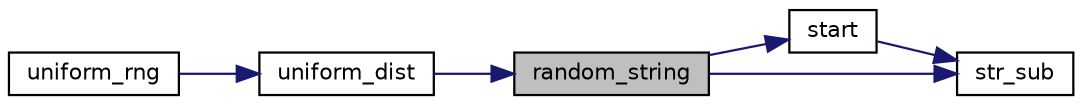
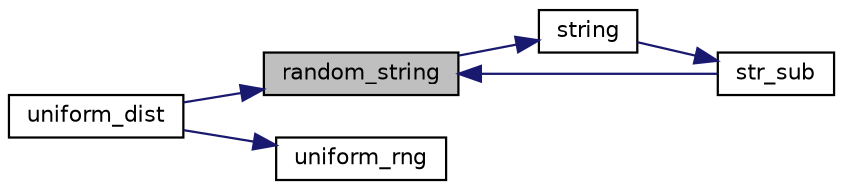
(833, 31) -> (588, 31)
(208, 74) -> (219, 136)
(822, 74) -> (600, 74)
